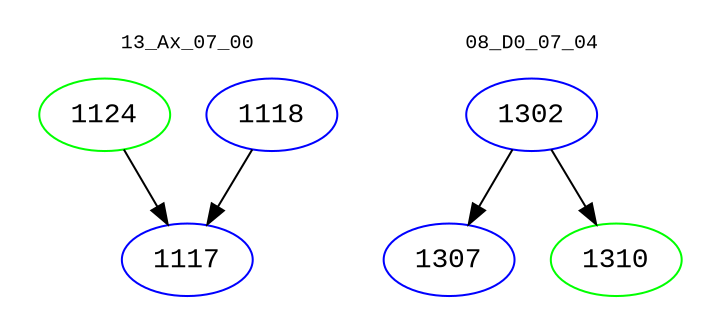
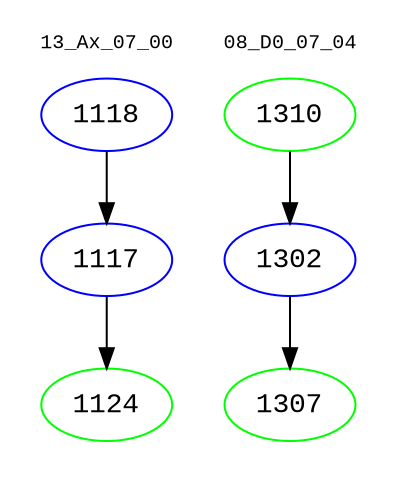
(141, 178) -> (107, 322)
(568, 178) -> (290, 177)
(449, 260) -> (290, 405)
